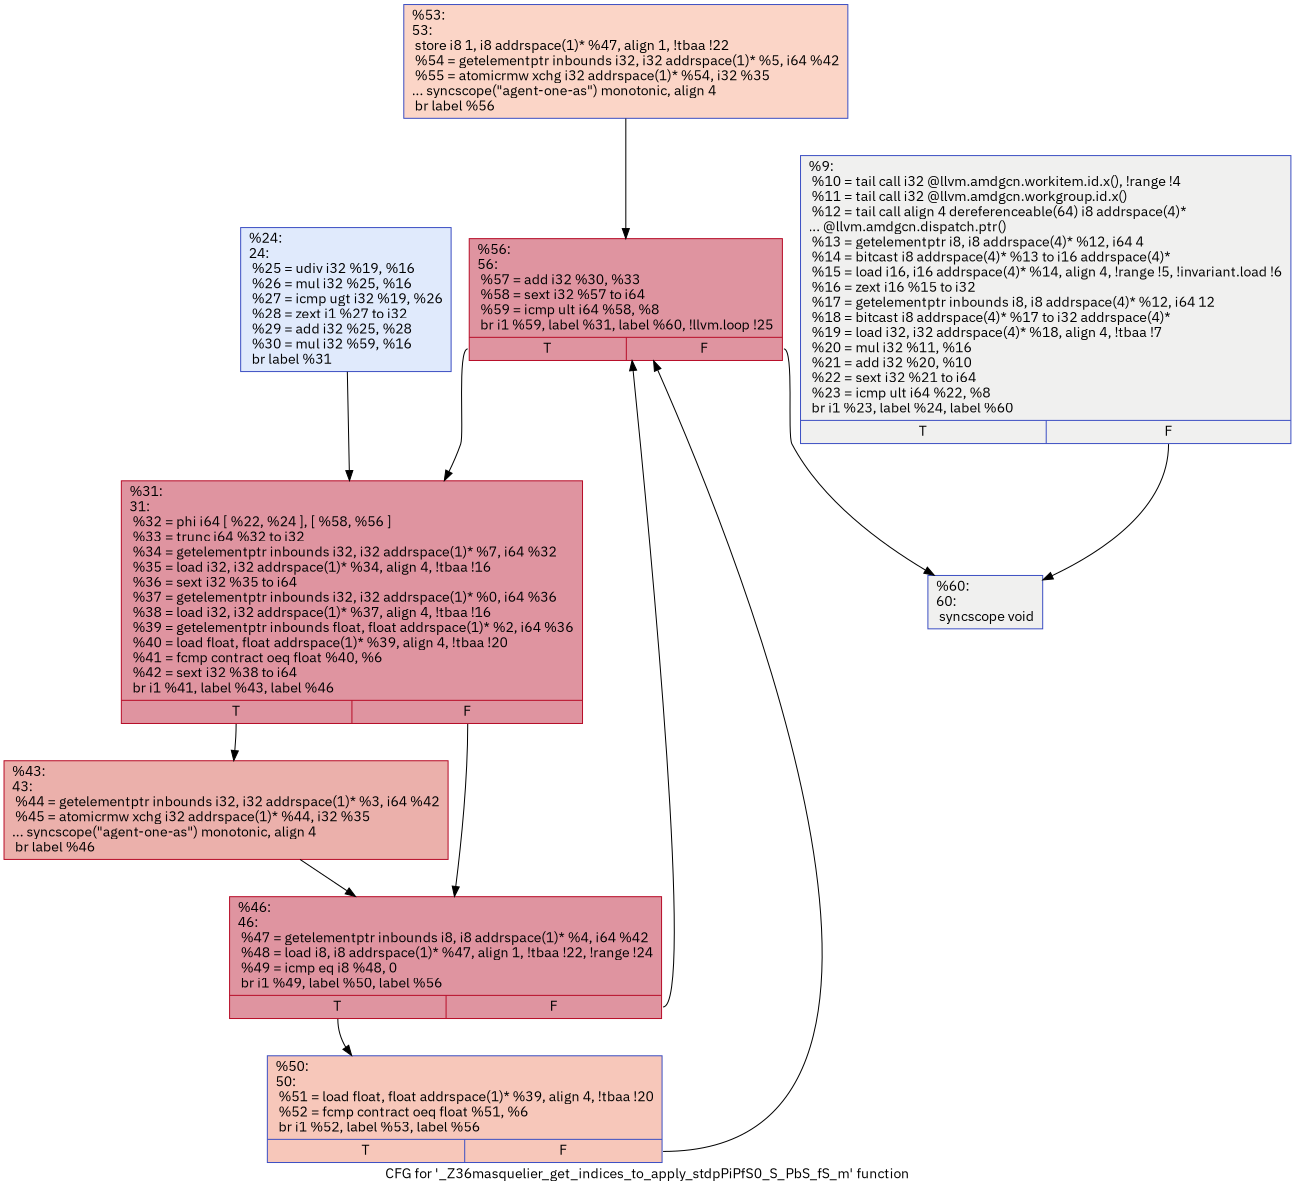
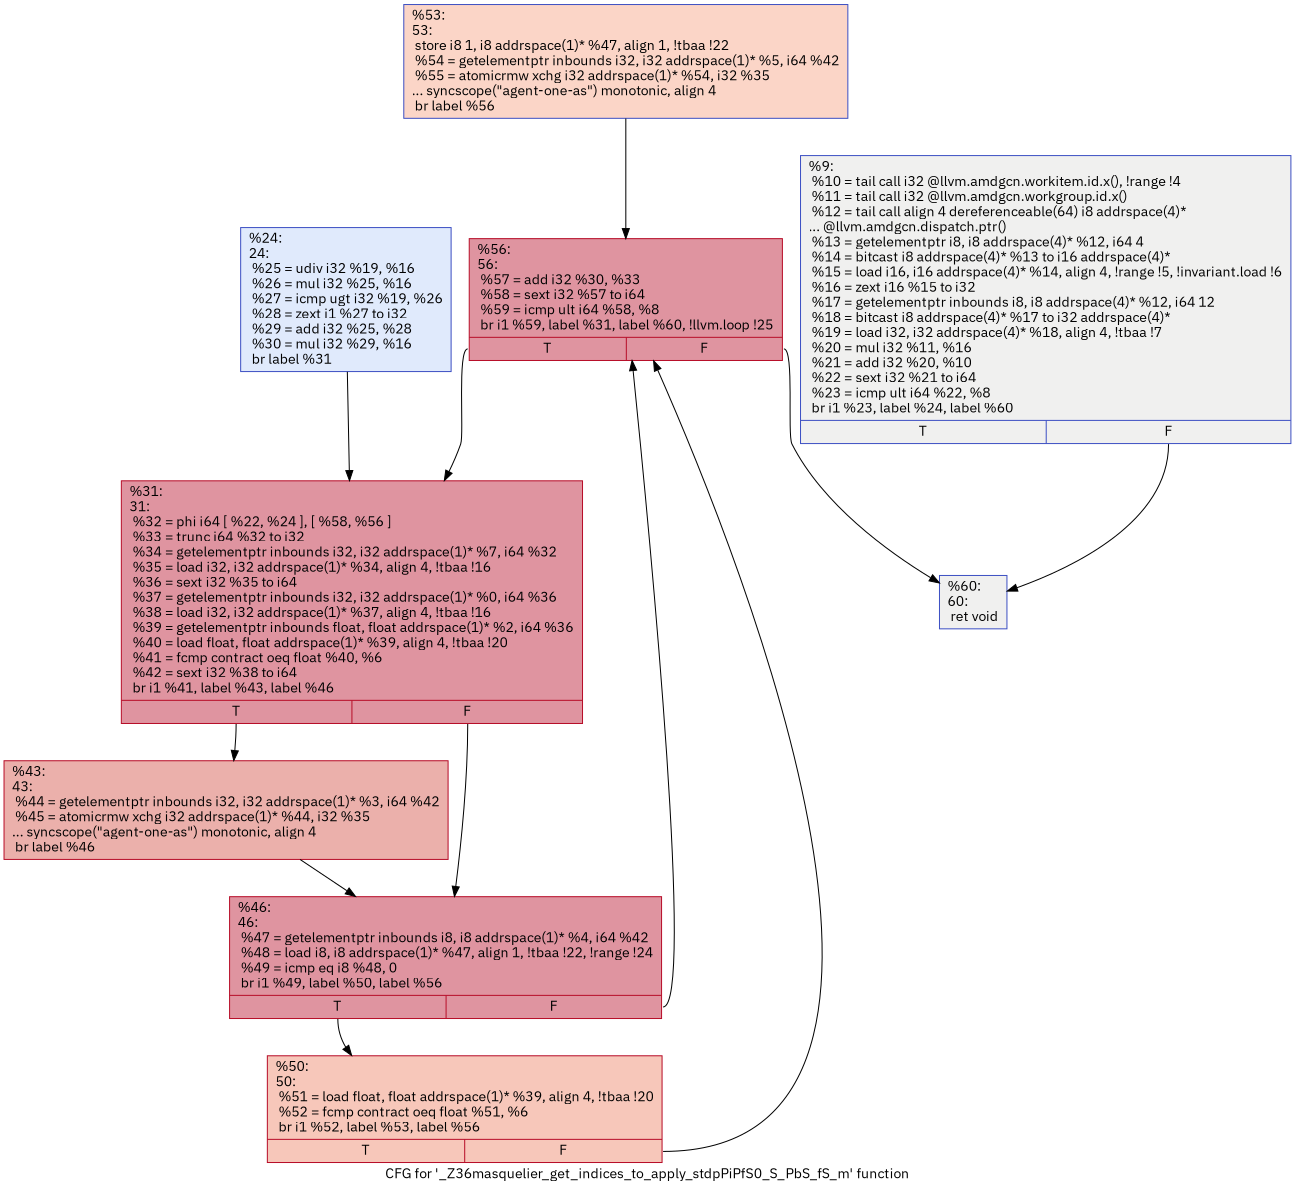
(331, 344) -> (331, 344)
(985, 617) -> (973, 617)
(465, 1109) -> (465, 1109)
